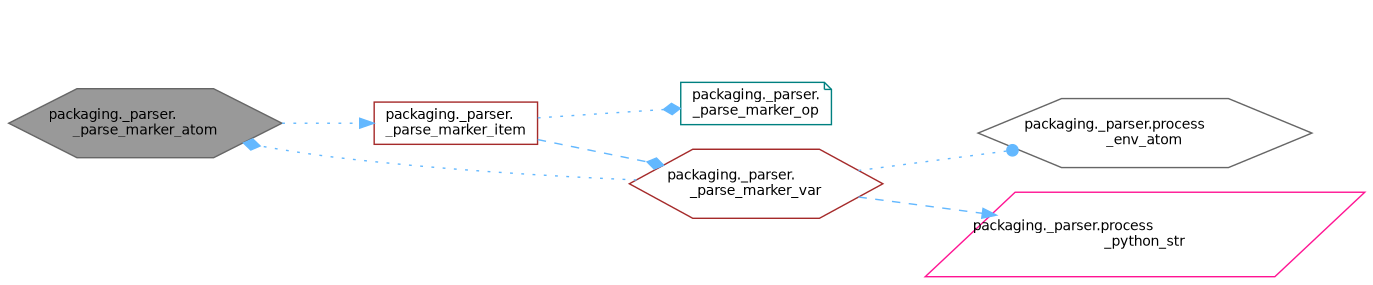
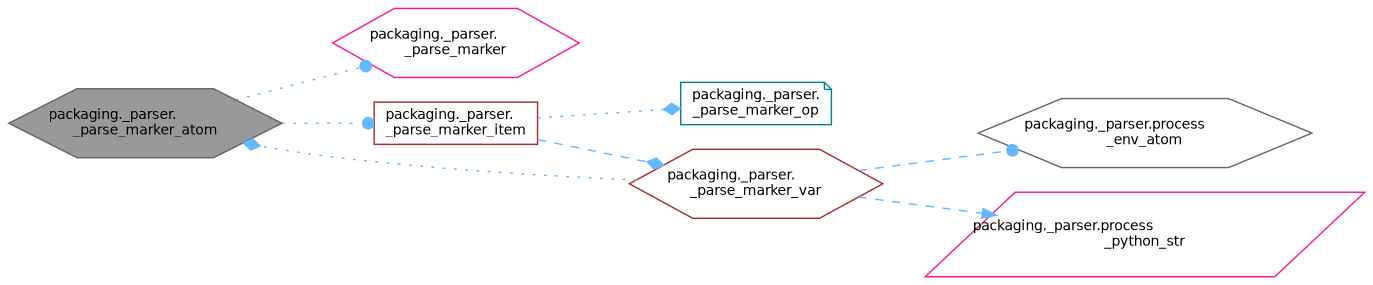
none -> (456, 43)
(321, 123) -> (321, 123)
(932, 161) -> (932, 161)
